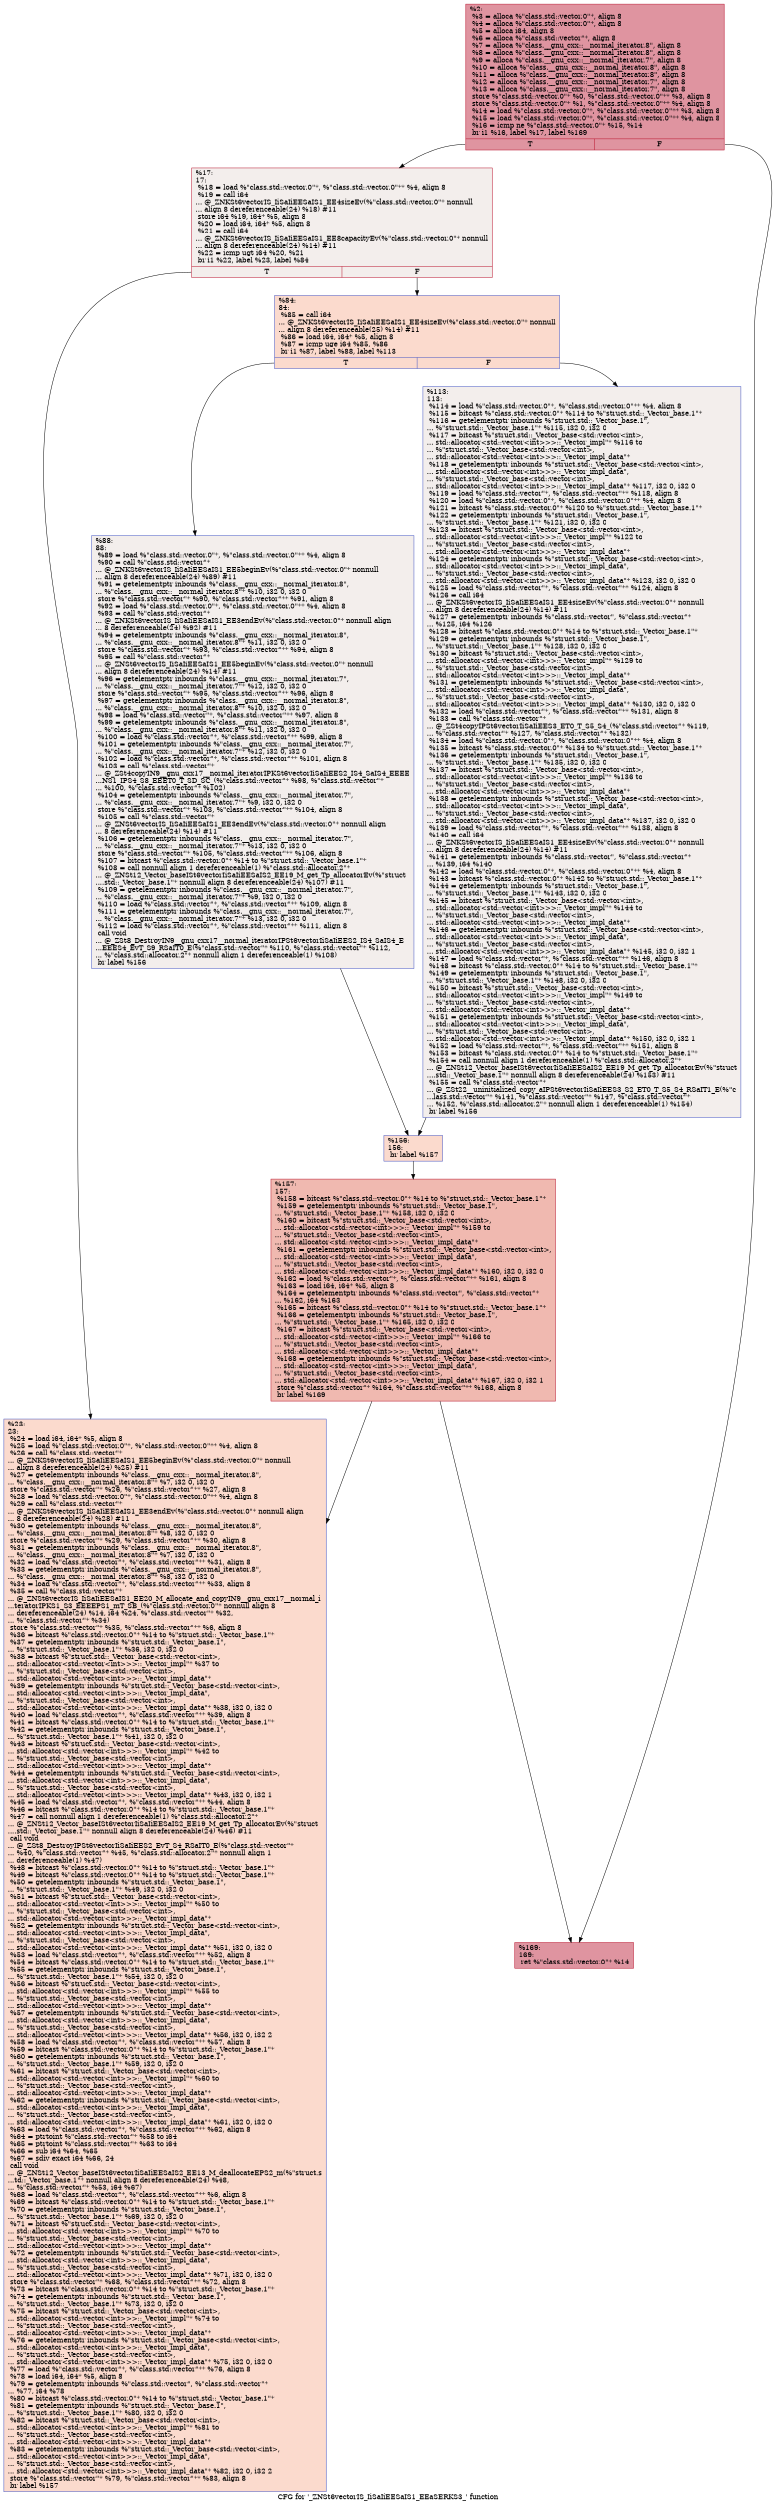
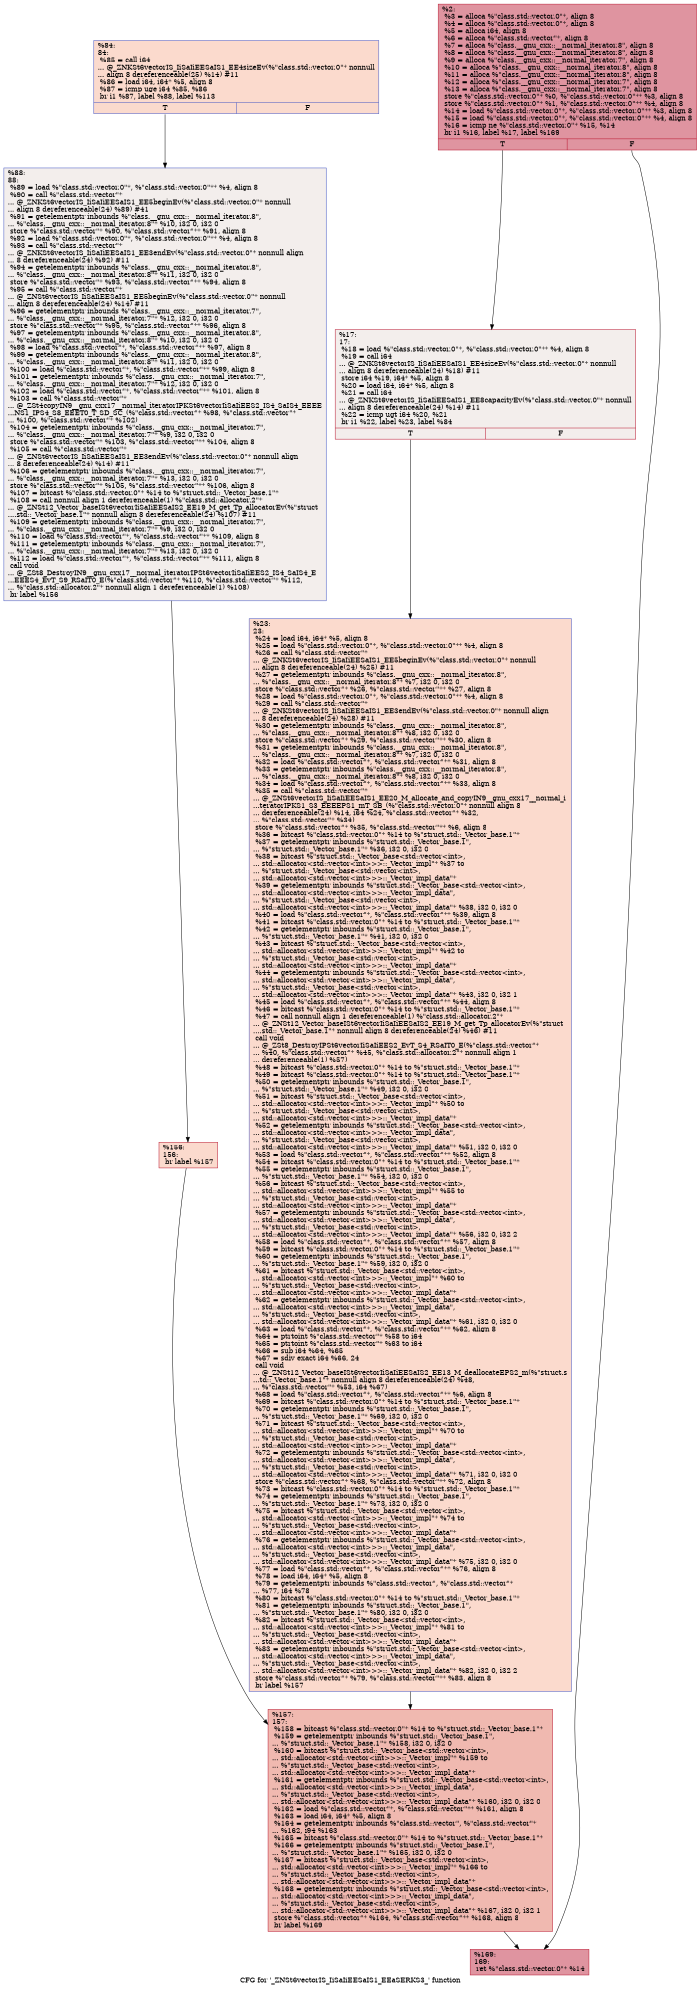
(417, 284) -> none
(166, 577) -> (79, 210)
(582, 752) -> none
(413, 1148) -> (188, 1155)
(308, 1301) -> (305, 1831)
(350, 1460) -> (410, 1698)
(55, 1861) -> (300, 1060)
